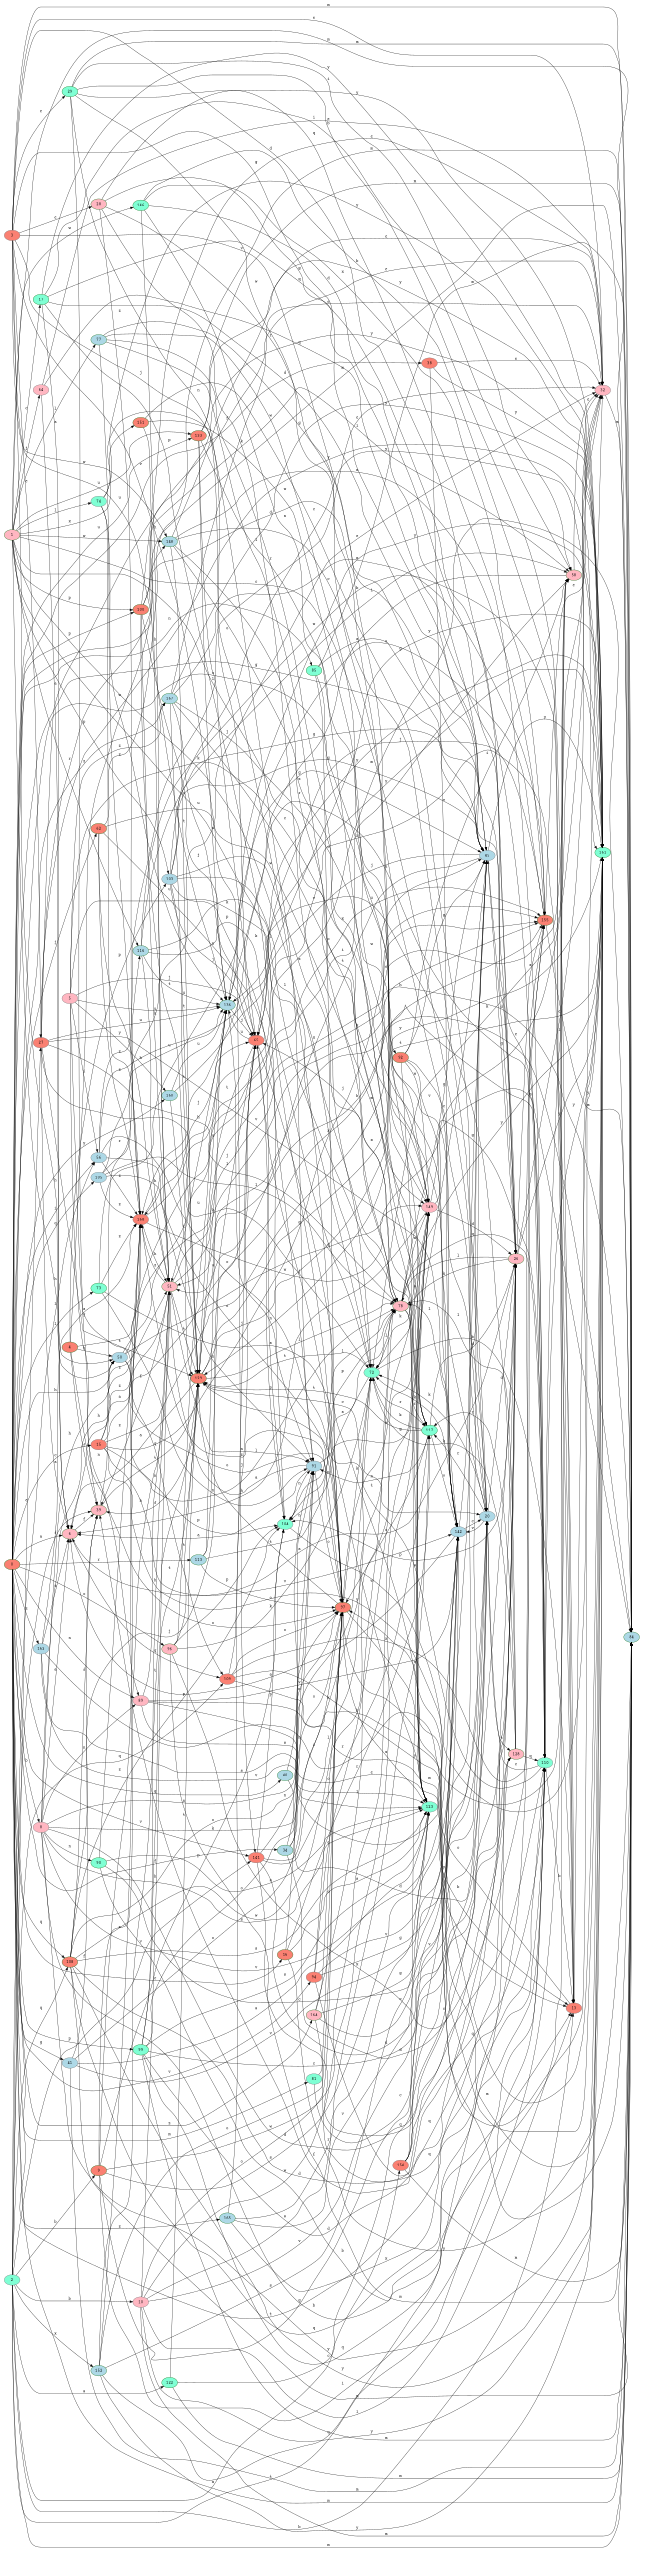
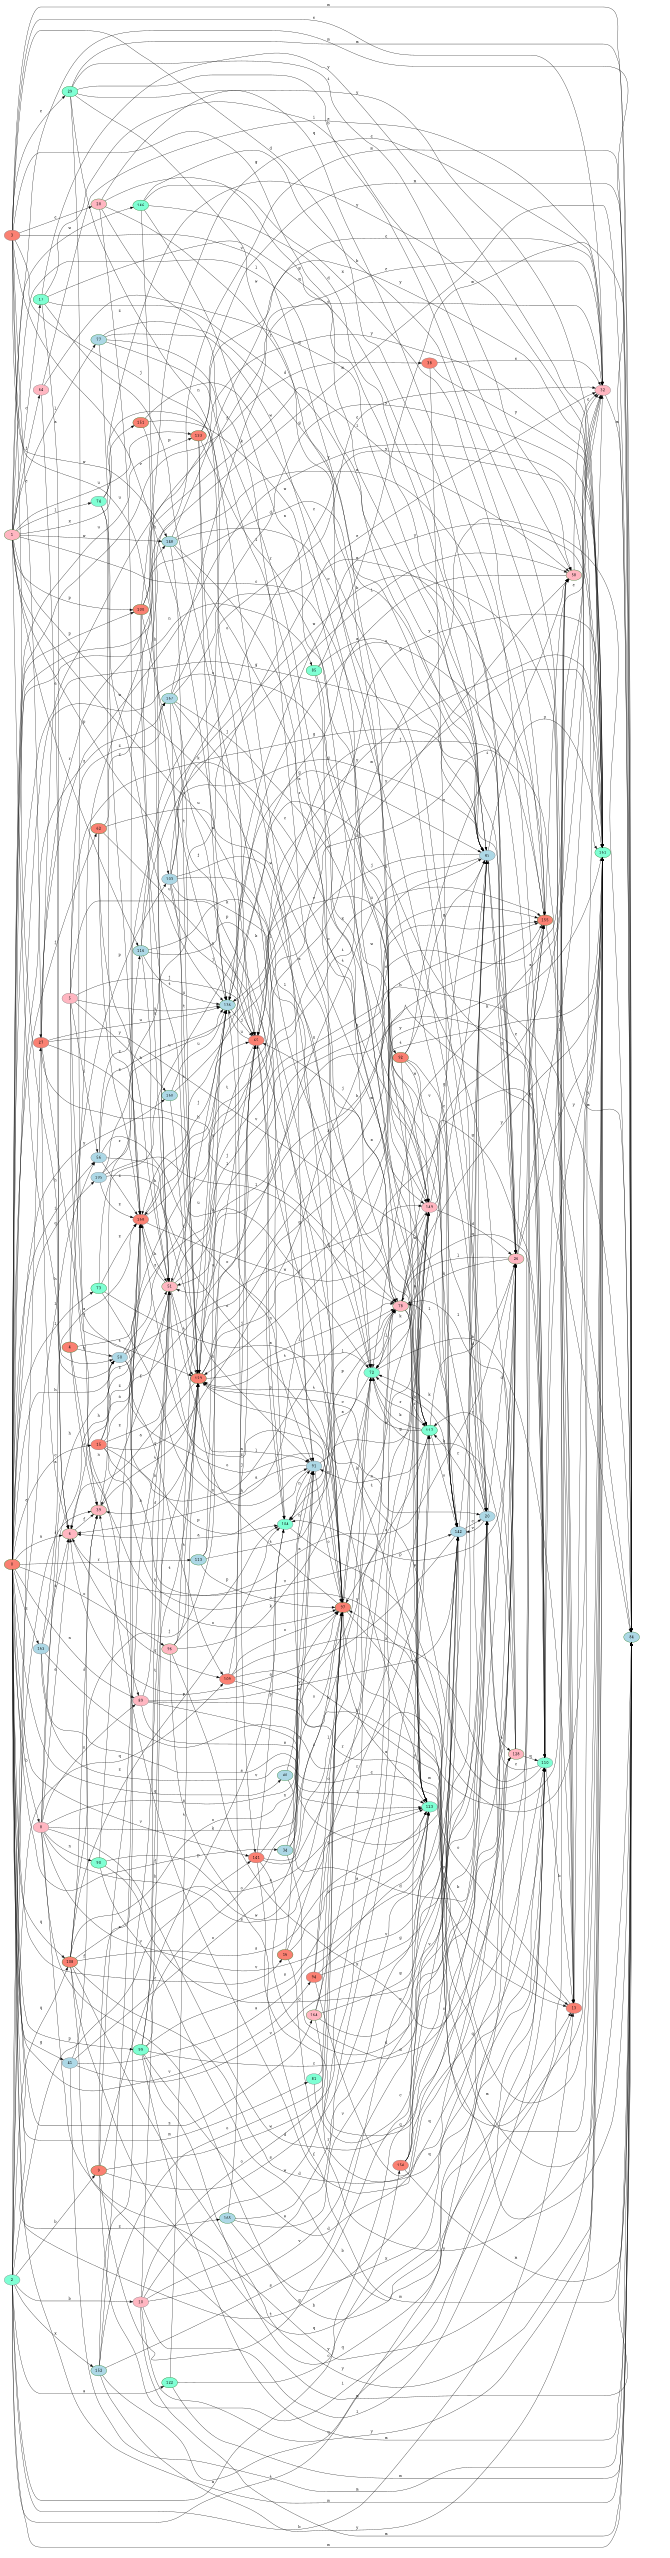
(300, 850) -> (304, 332)
